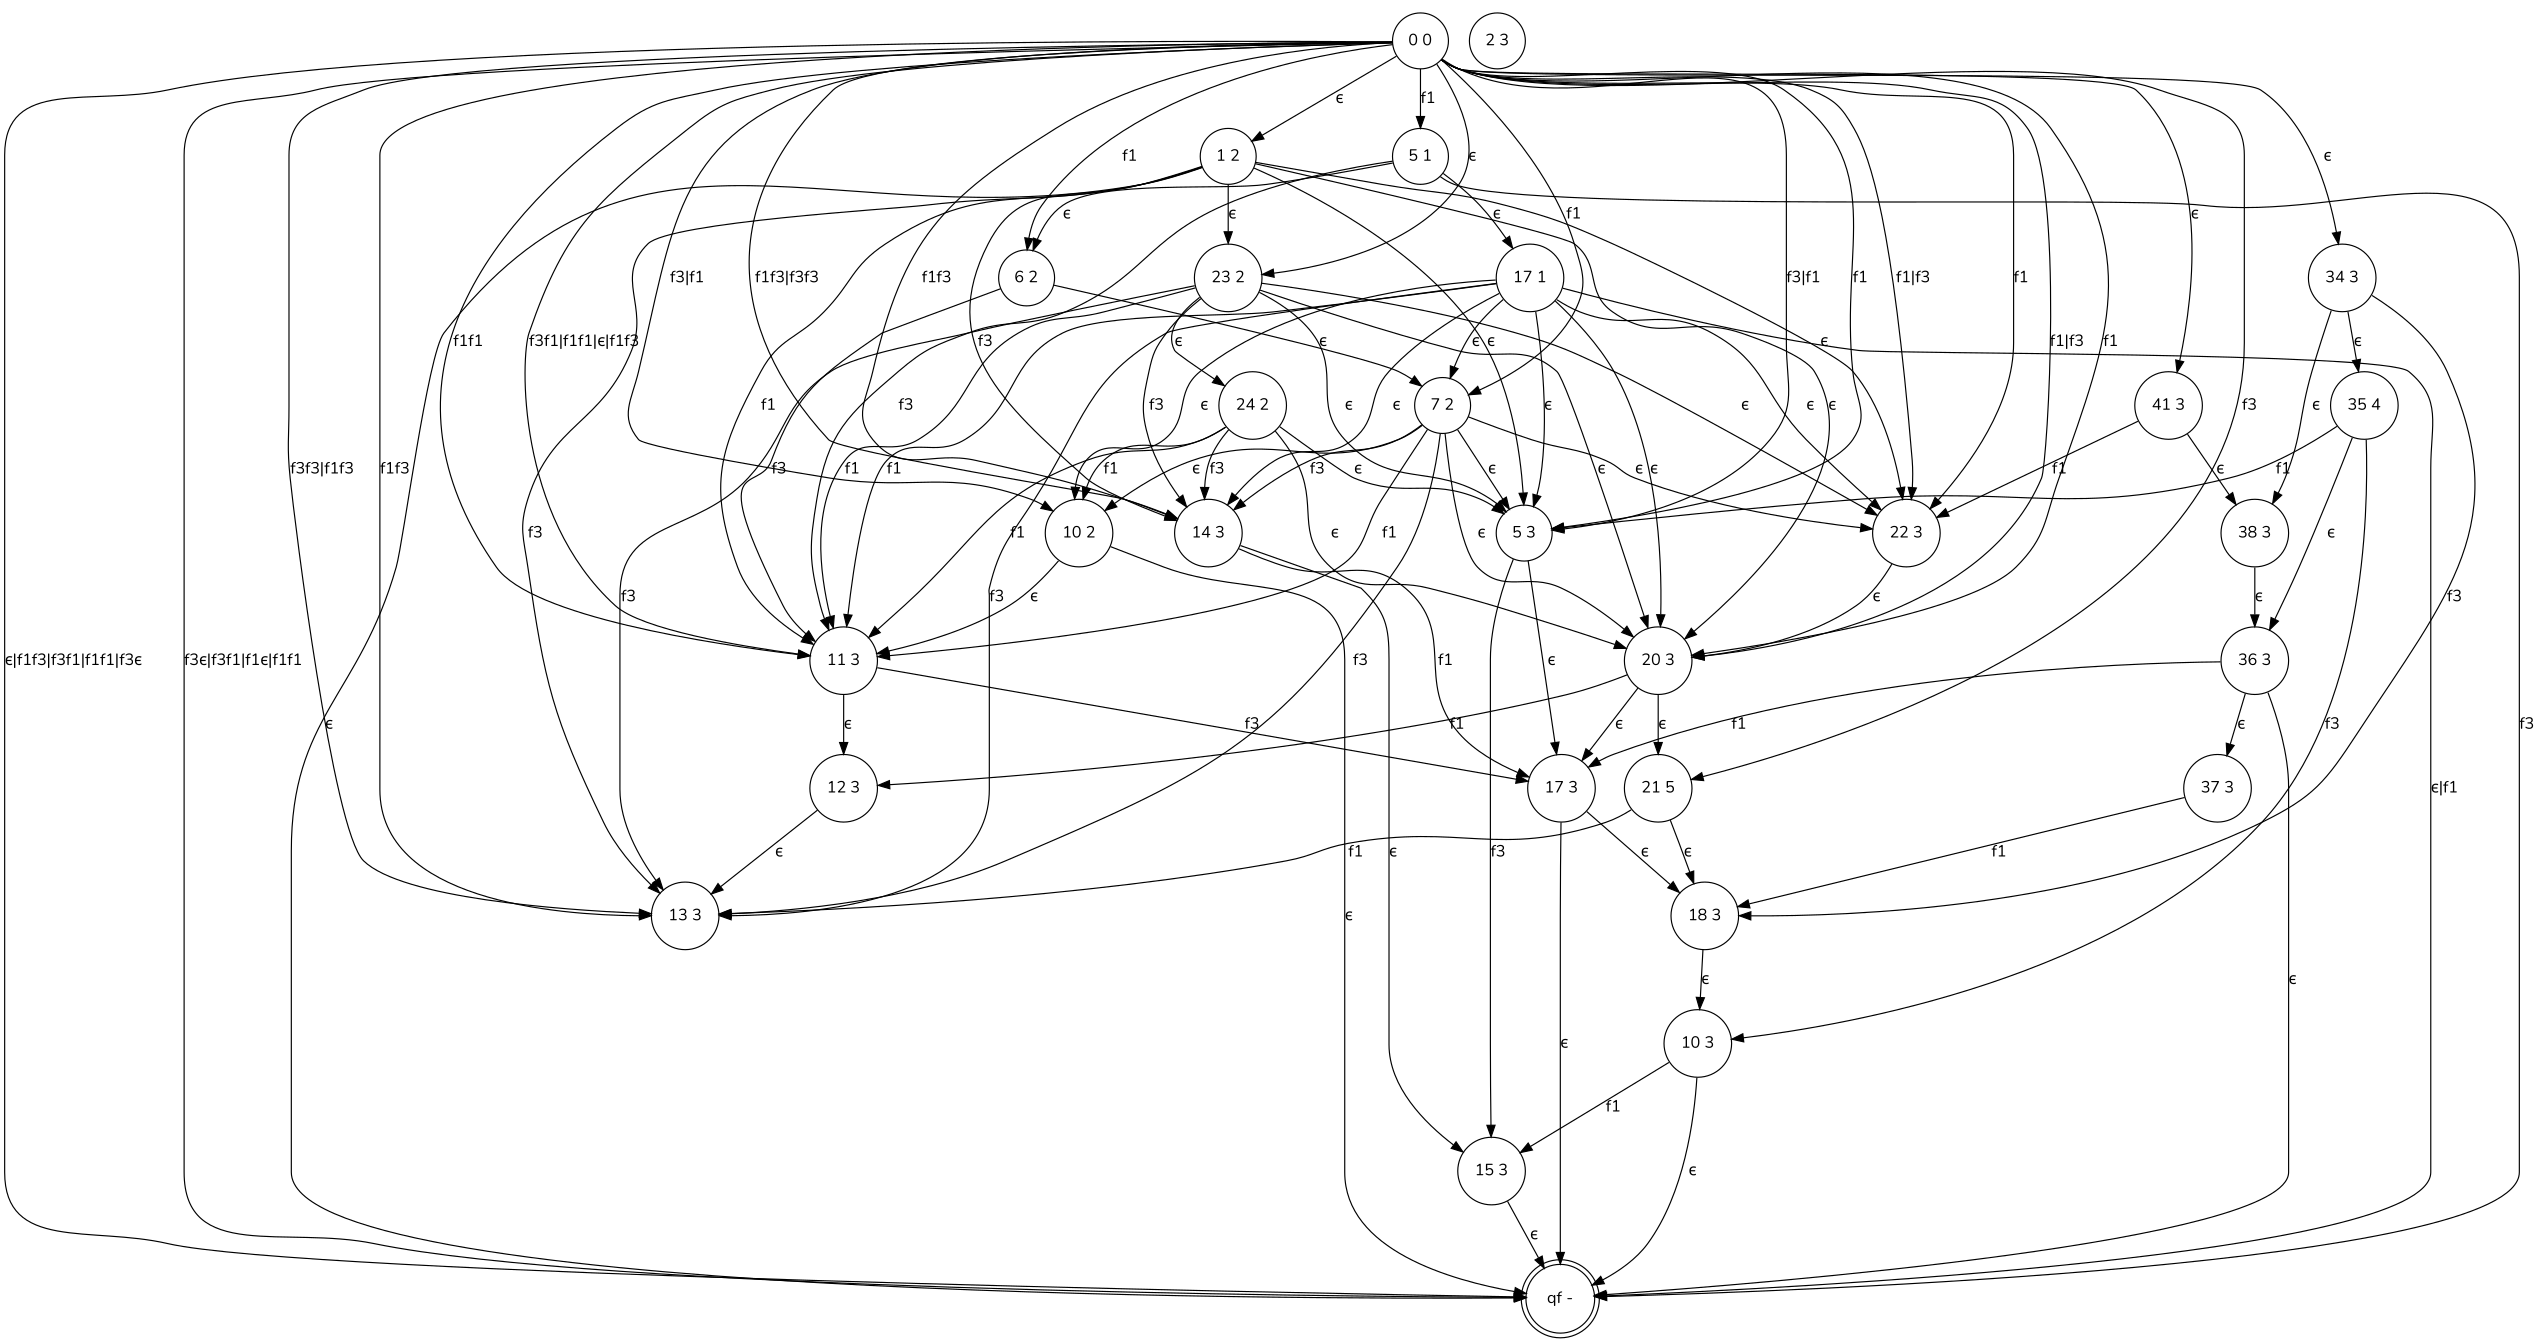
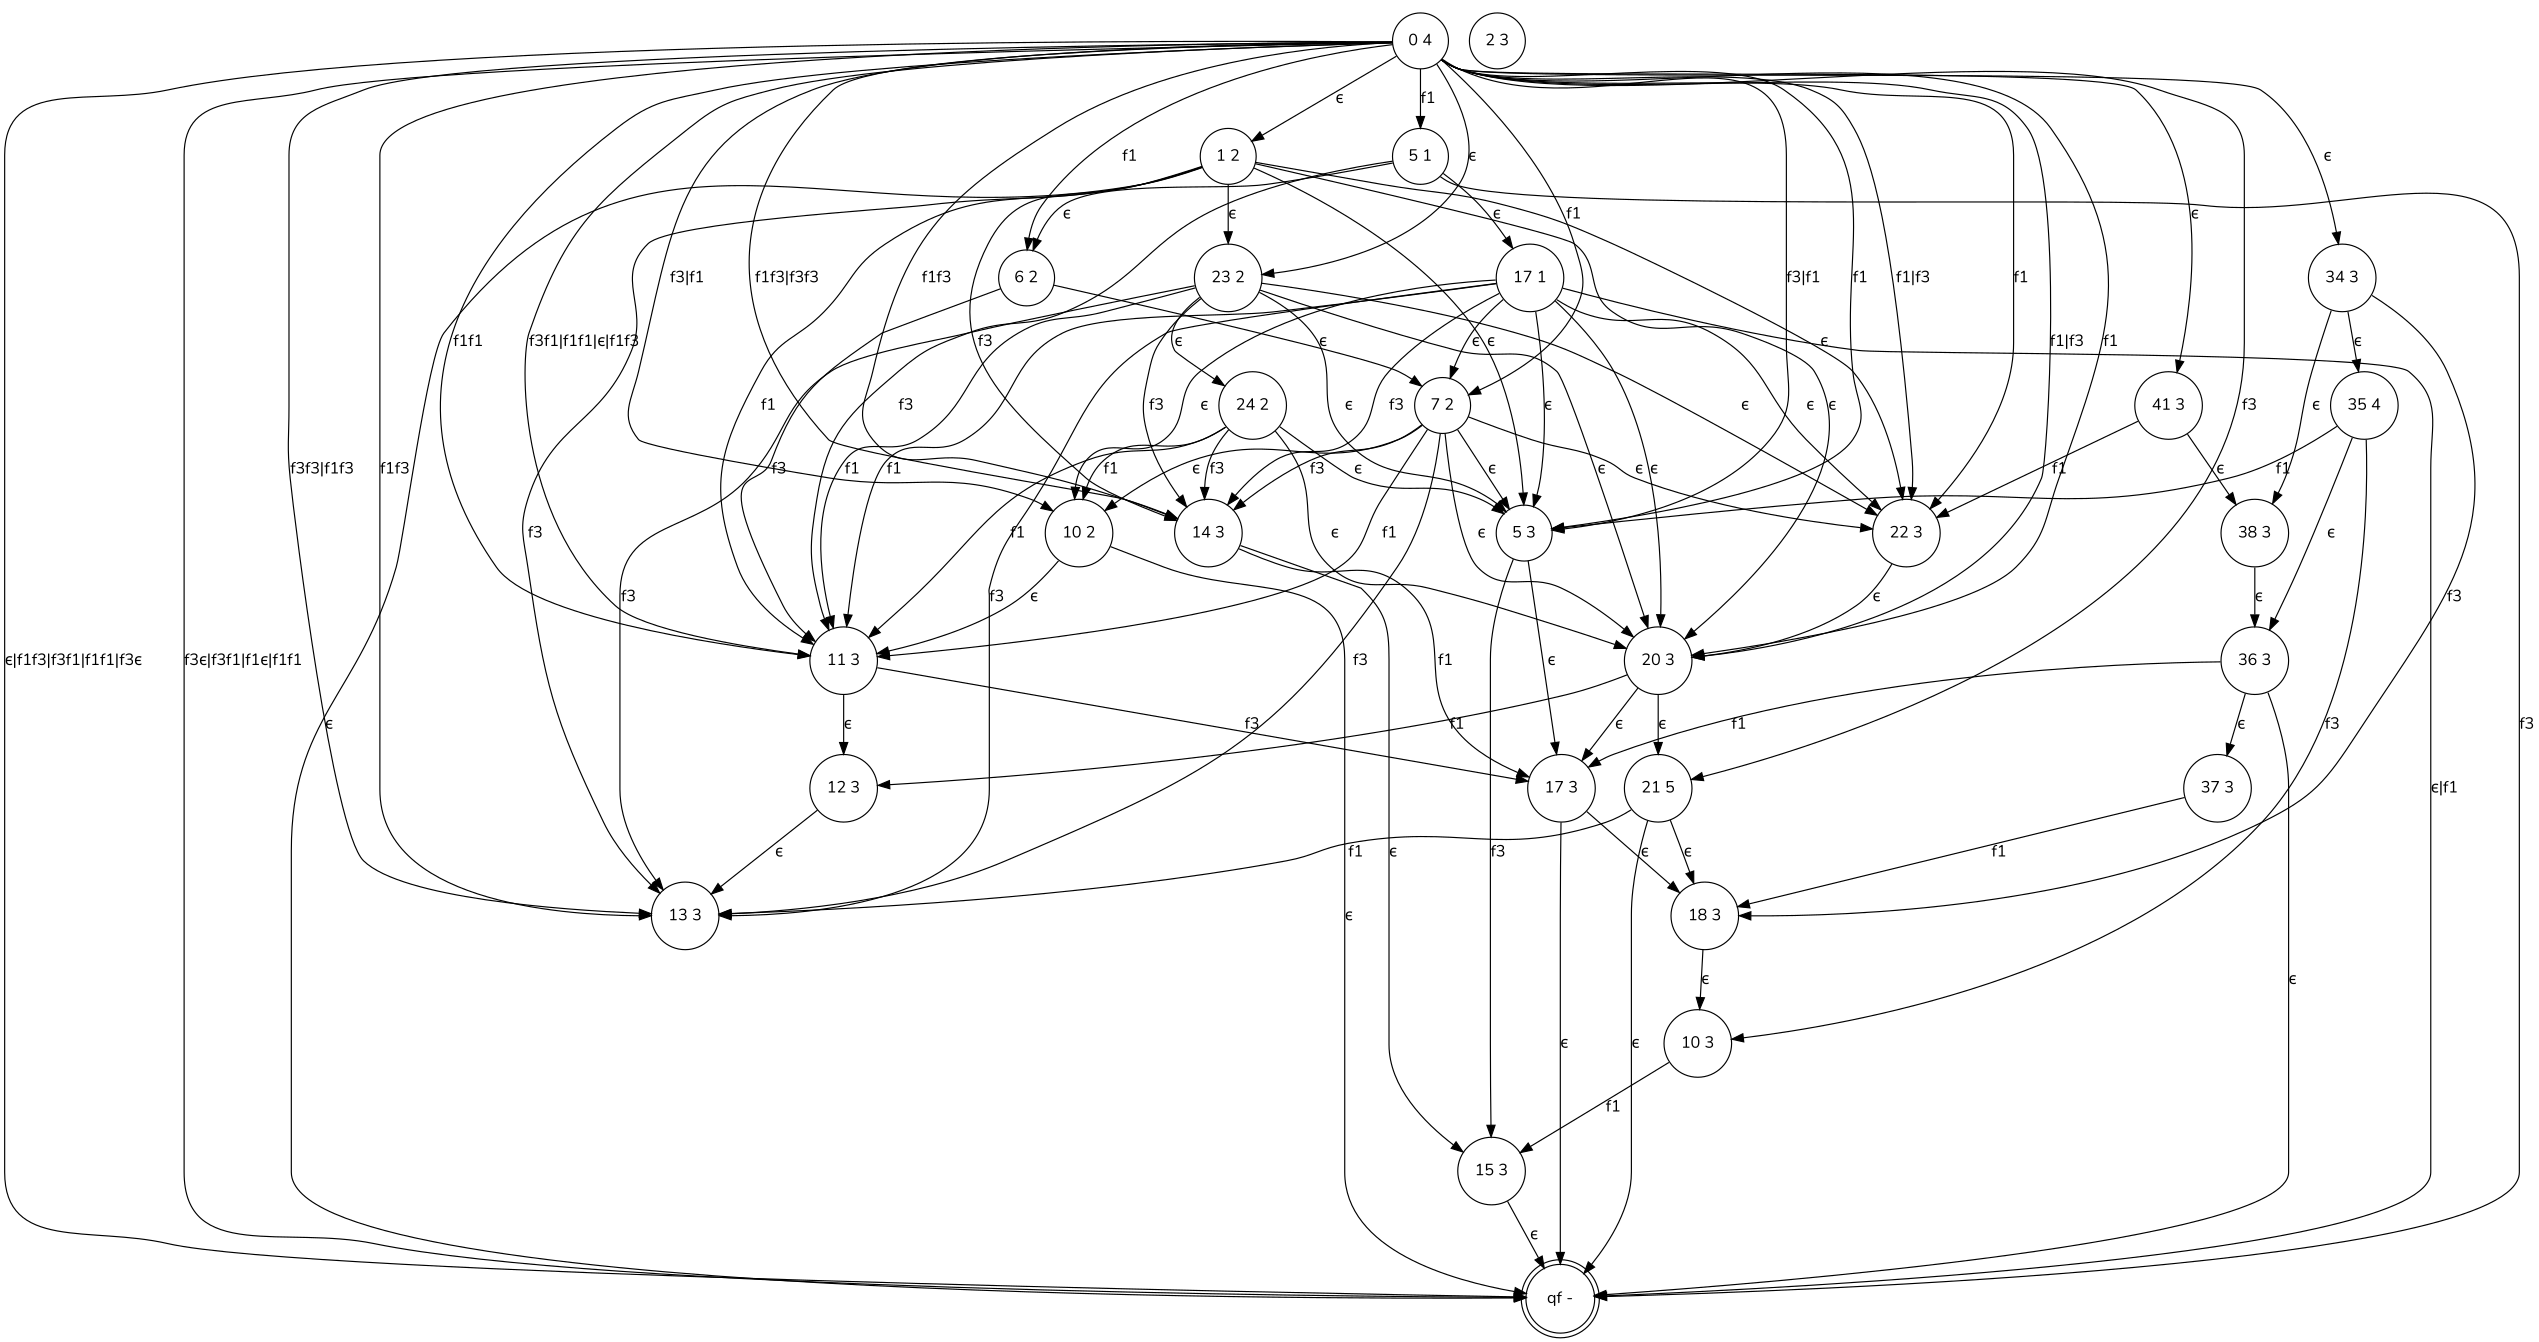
(1420, 41) -> (1420, 41)
(1397, 406) -> (1397, 406)
(1674, 1192) -> (1631, 1047)
